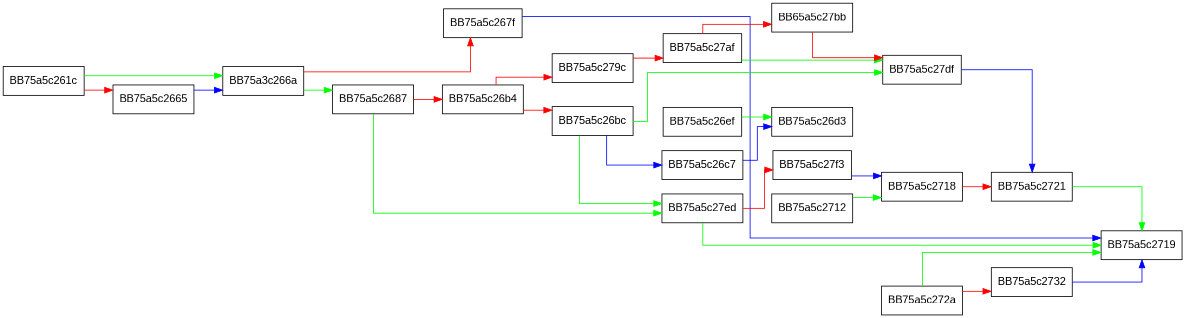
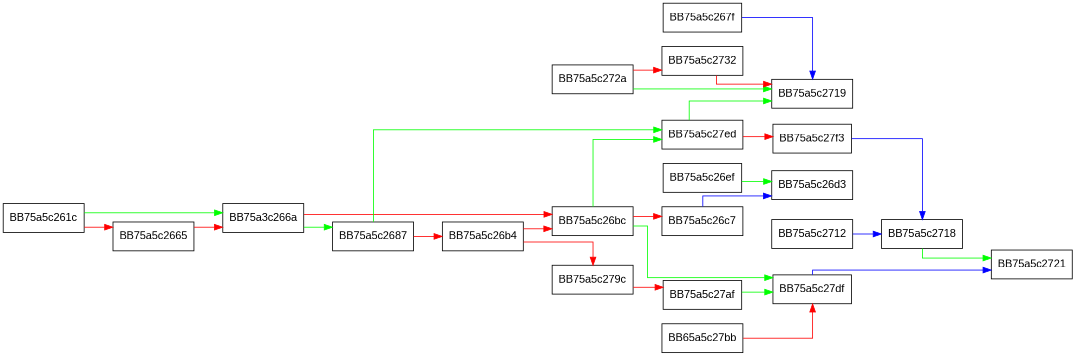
(729, 24) -> none
(400, 72) -> (424, 214)
(204, 90) -> (204, 227)
(615, 165) -> (643, 216)
(973, 187) -> (948, 258)
(1125, 187) -> none
(863, 198) -> (863, 234)
(1114, 282) -> (736, 84)
